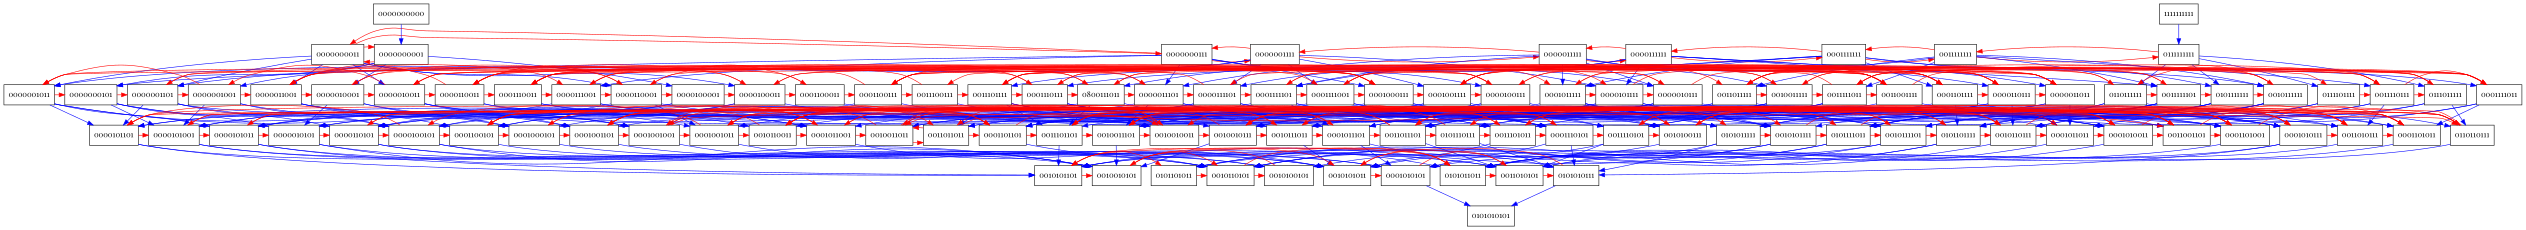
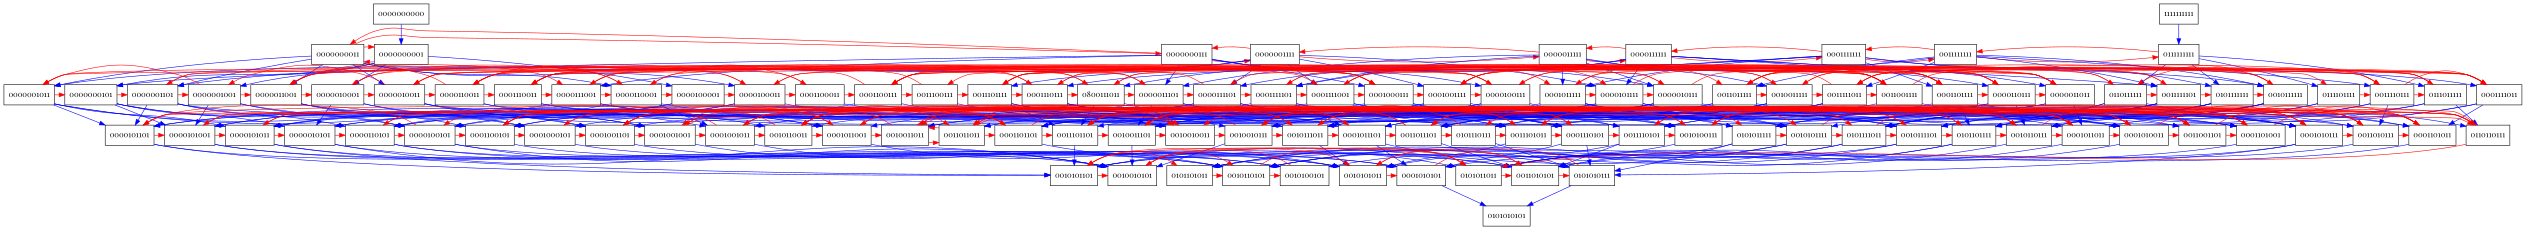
(1511, 109) -> (1526, 109)
(1584, 116) -> (1579, 108)
(1971, 156) -> (1987, 156)
